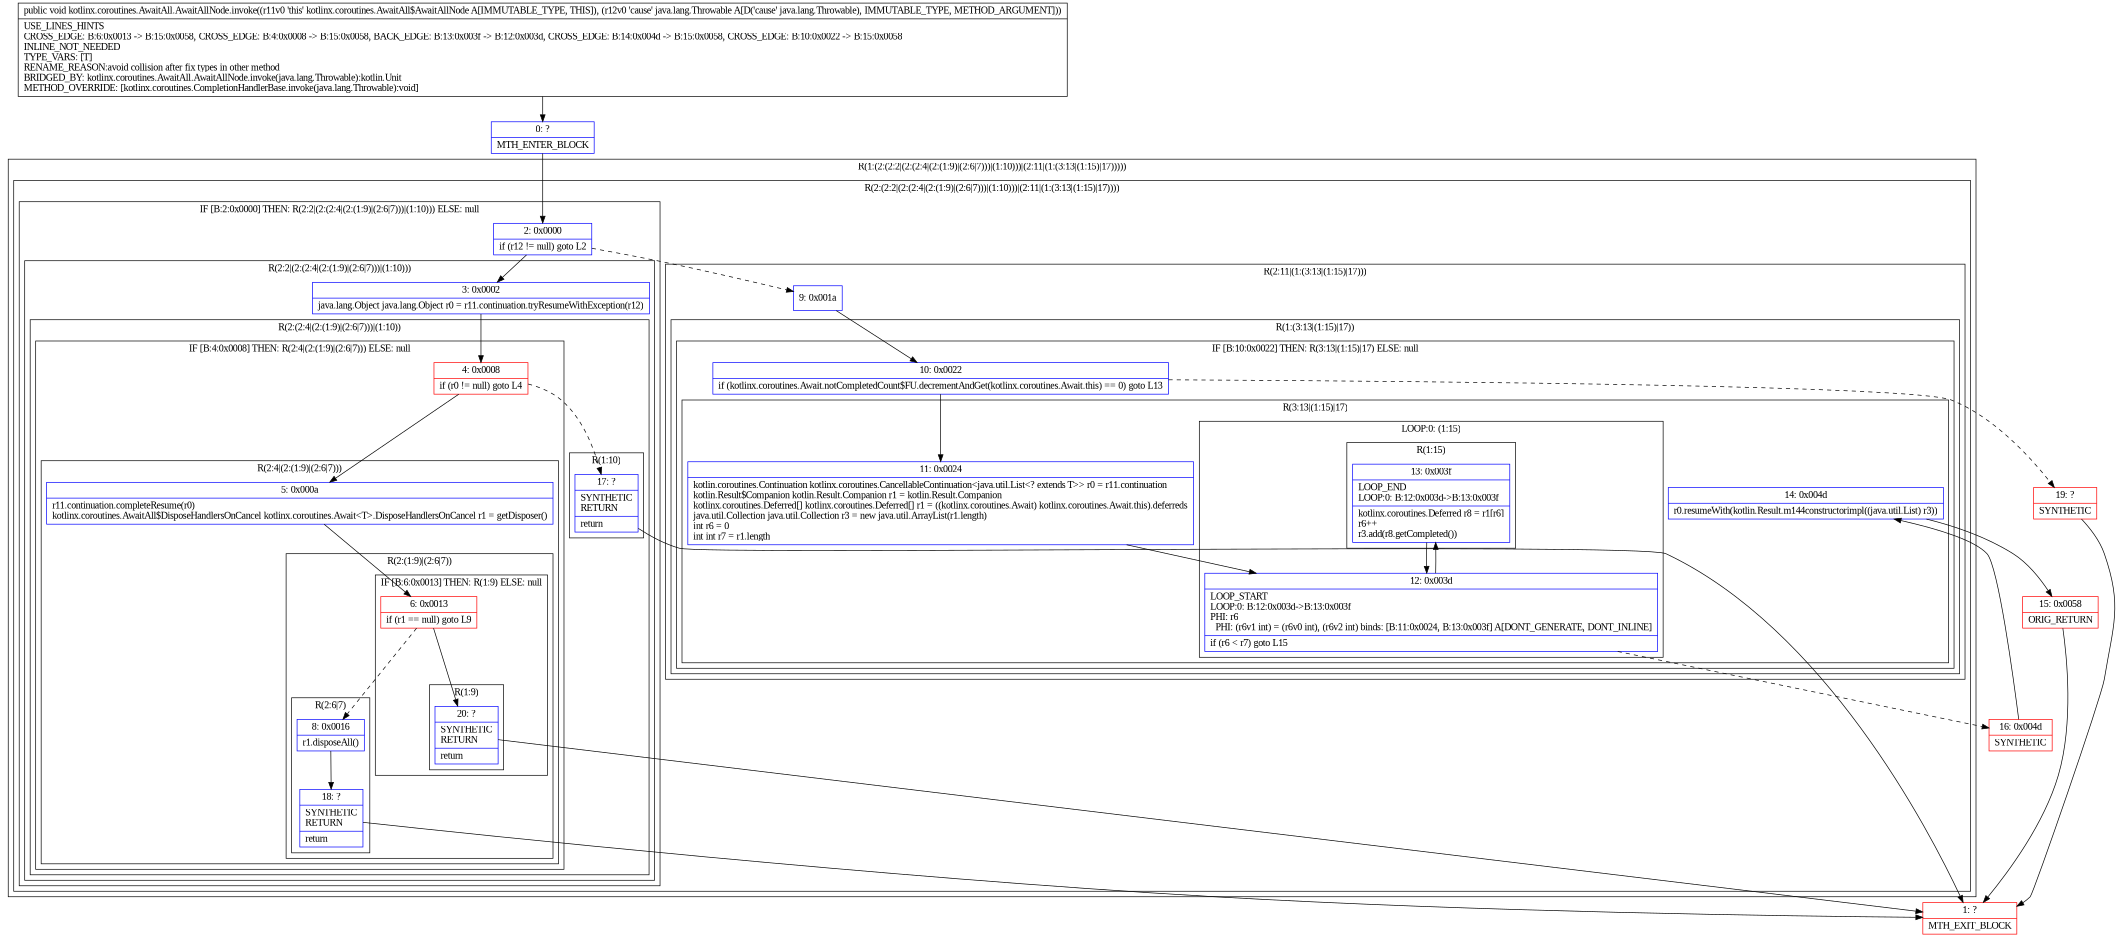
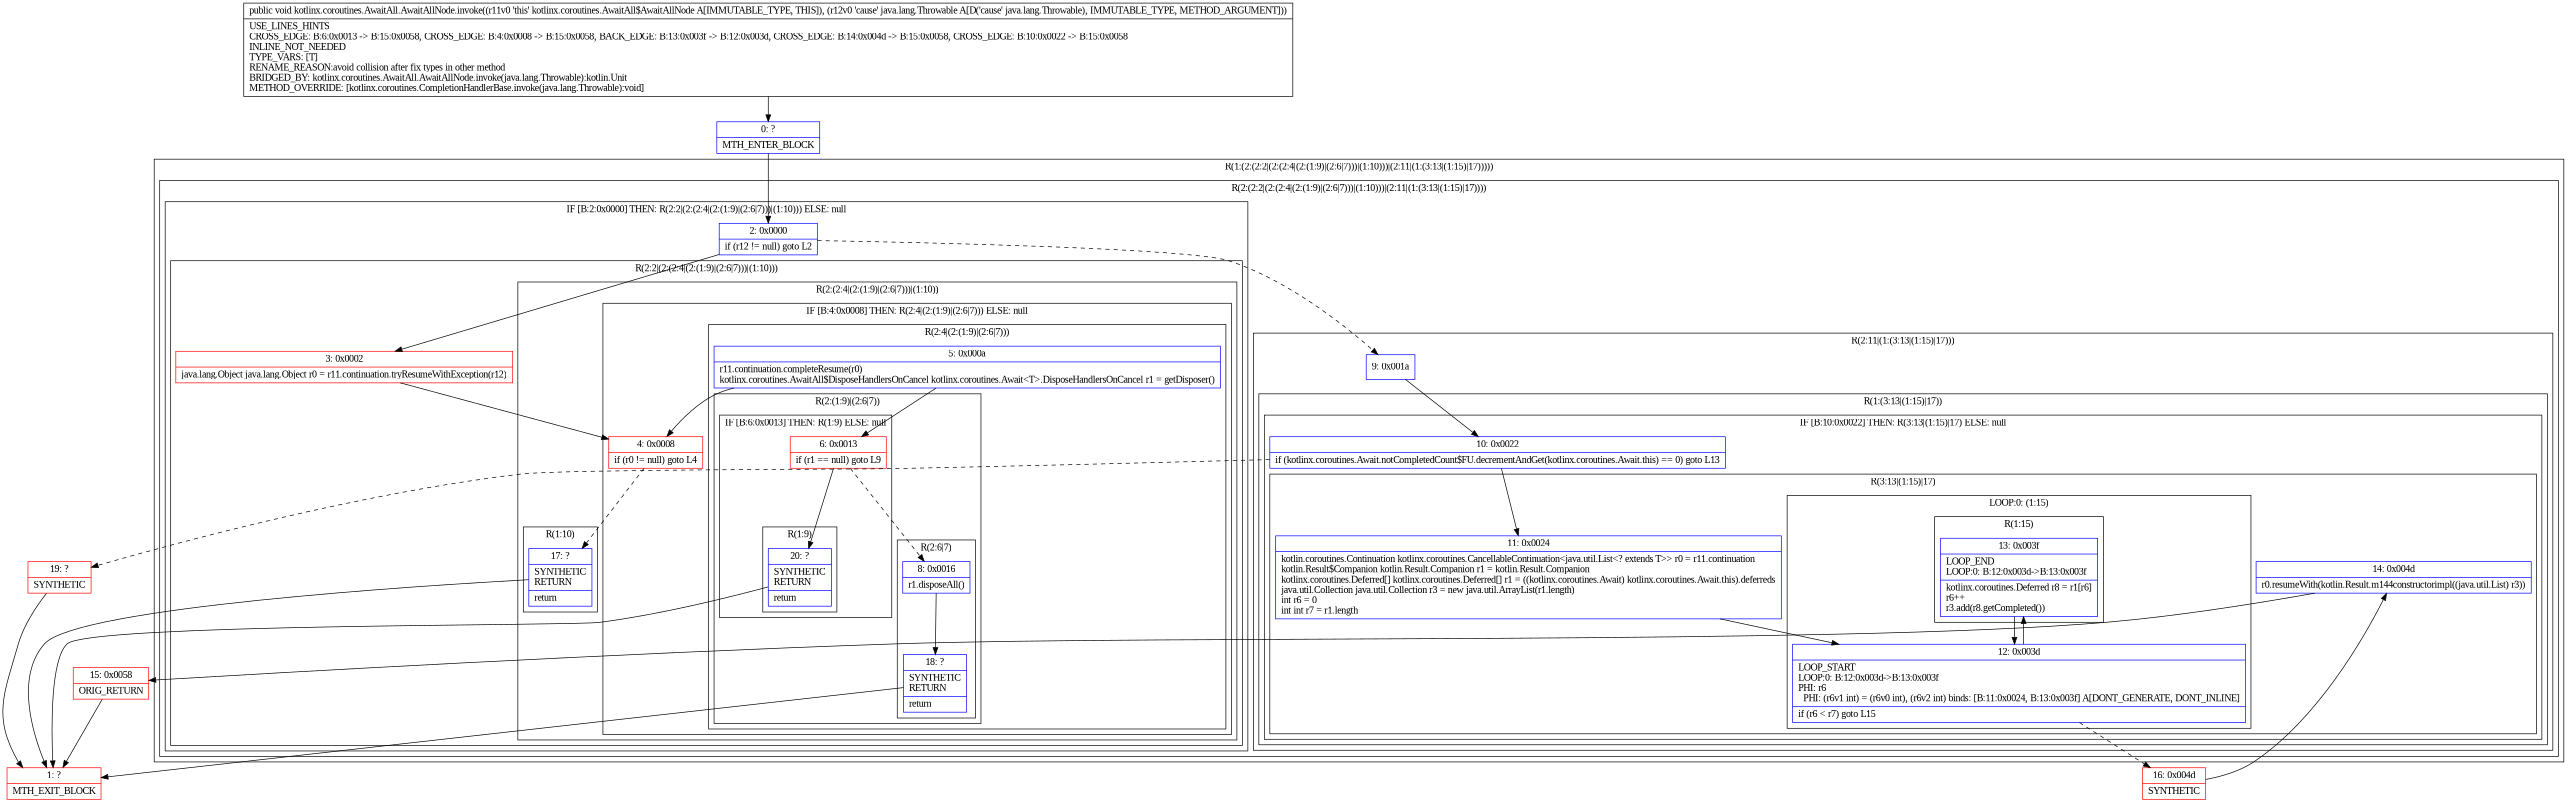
(481, 298) -> (344, 367)
(397, 436) -> (699, 405)
